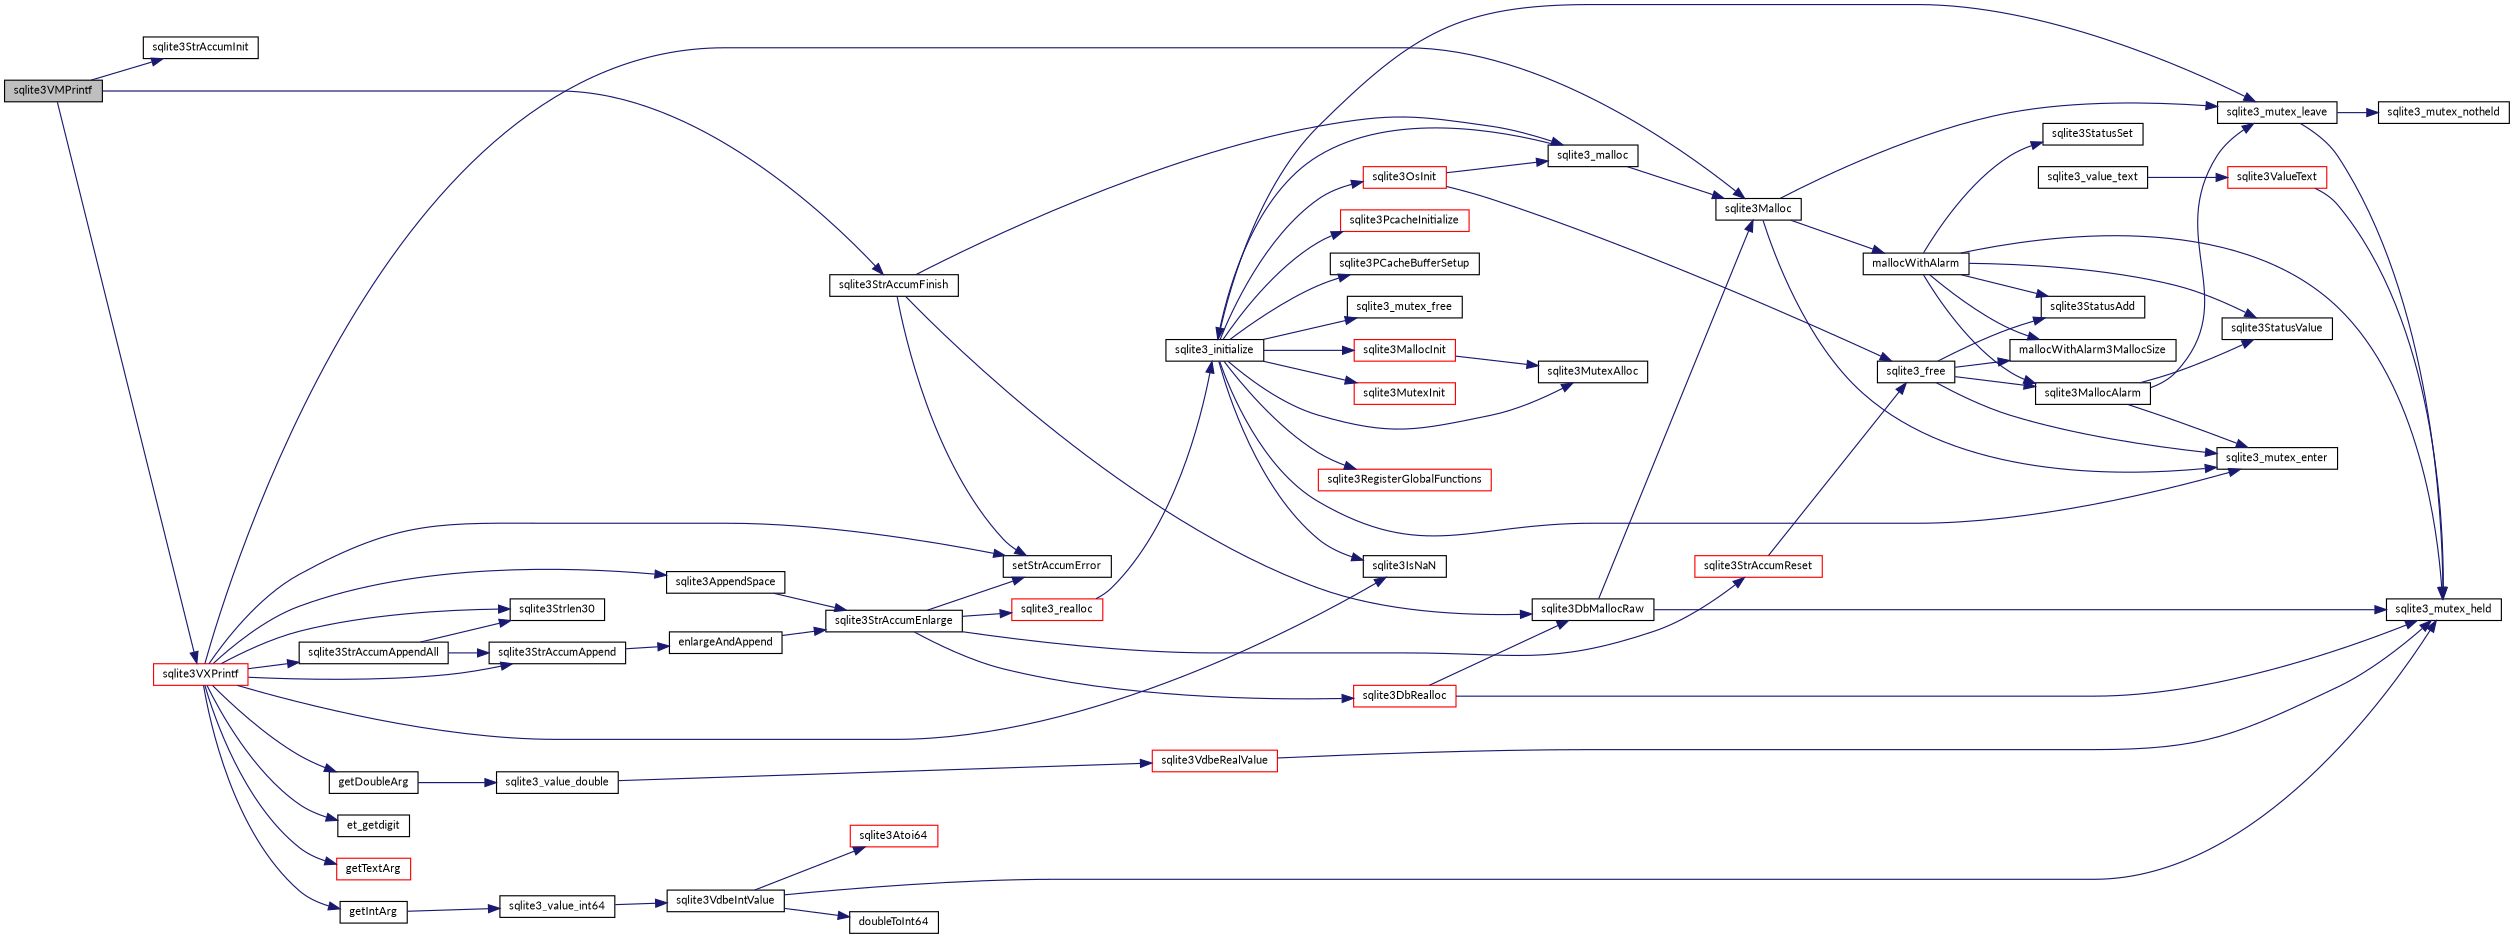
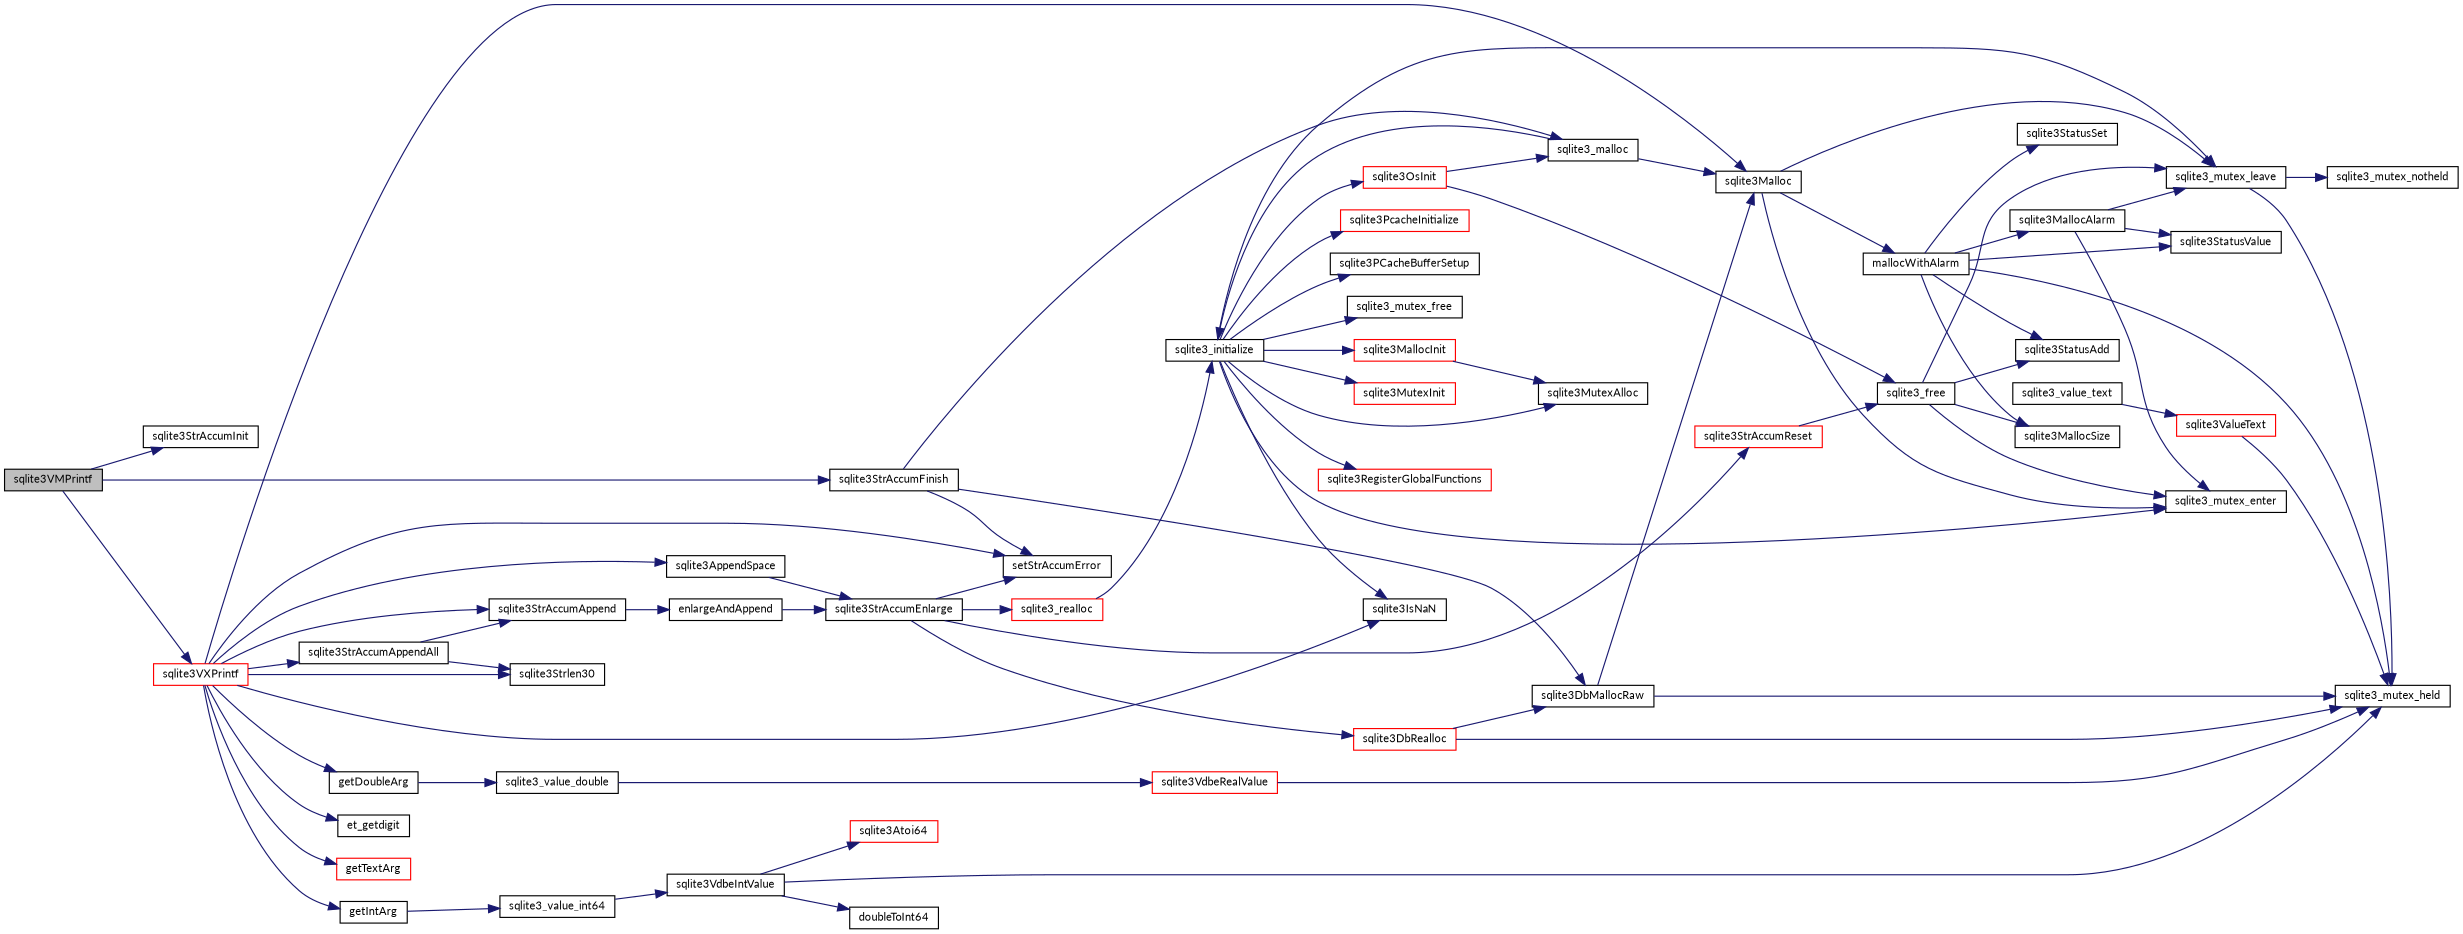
(2093, 350) -> (2067, 437)
(1990, 381) -> (1991, 219)
